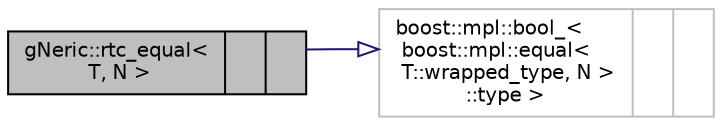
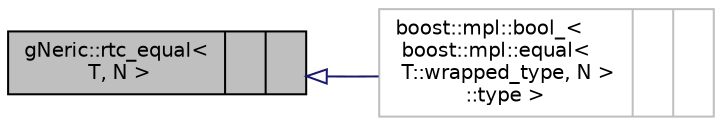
(332, 49) -> (353, 77)
